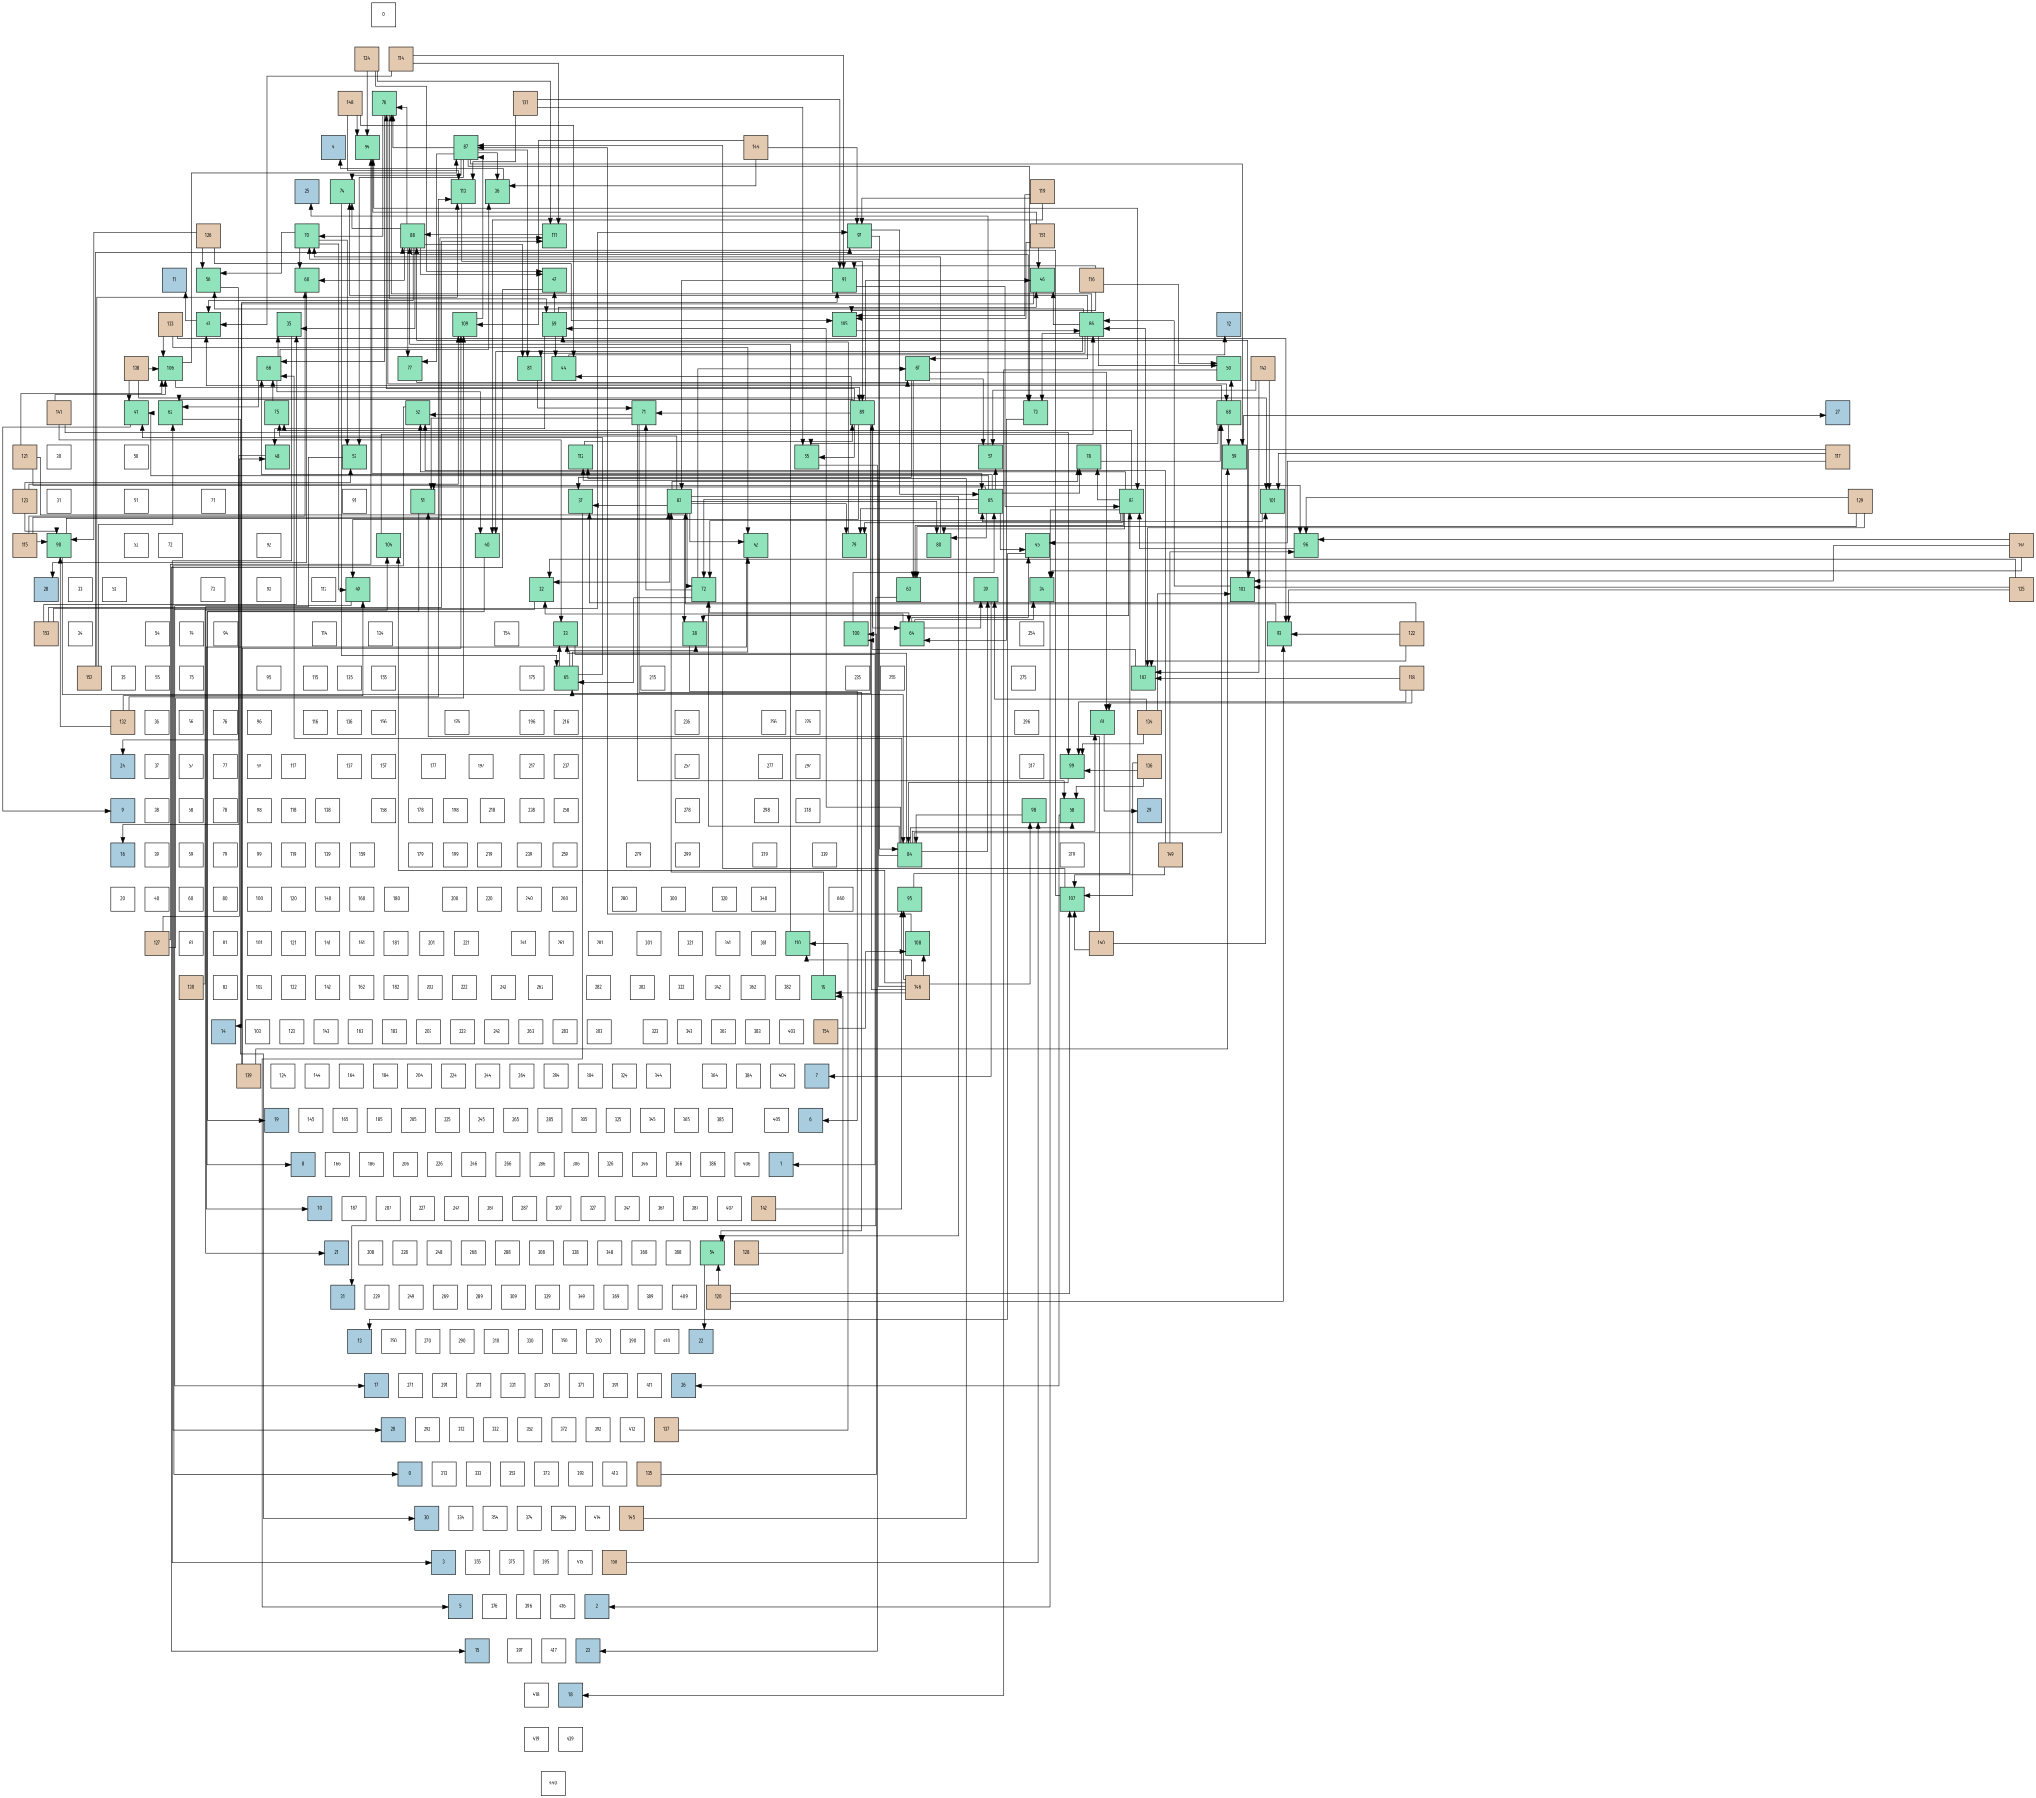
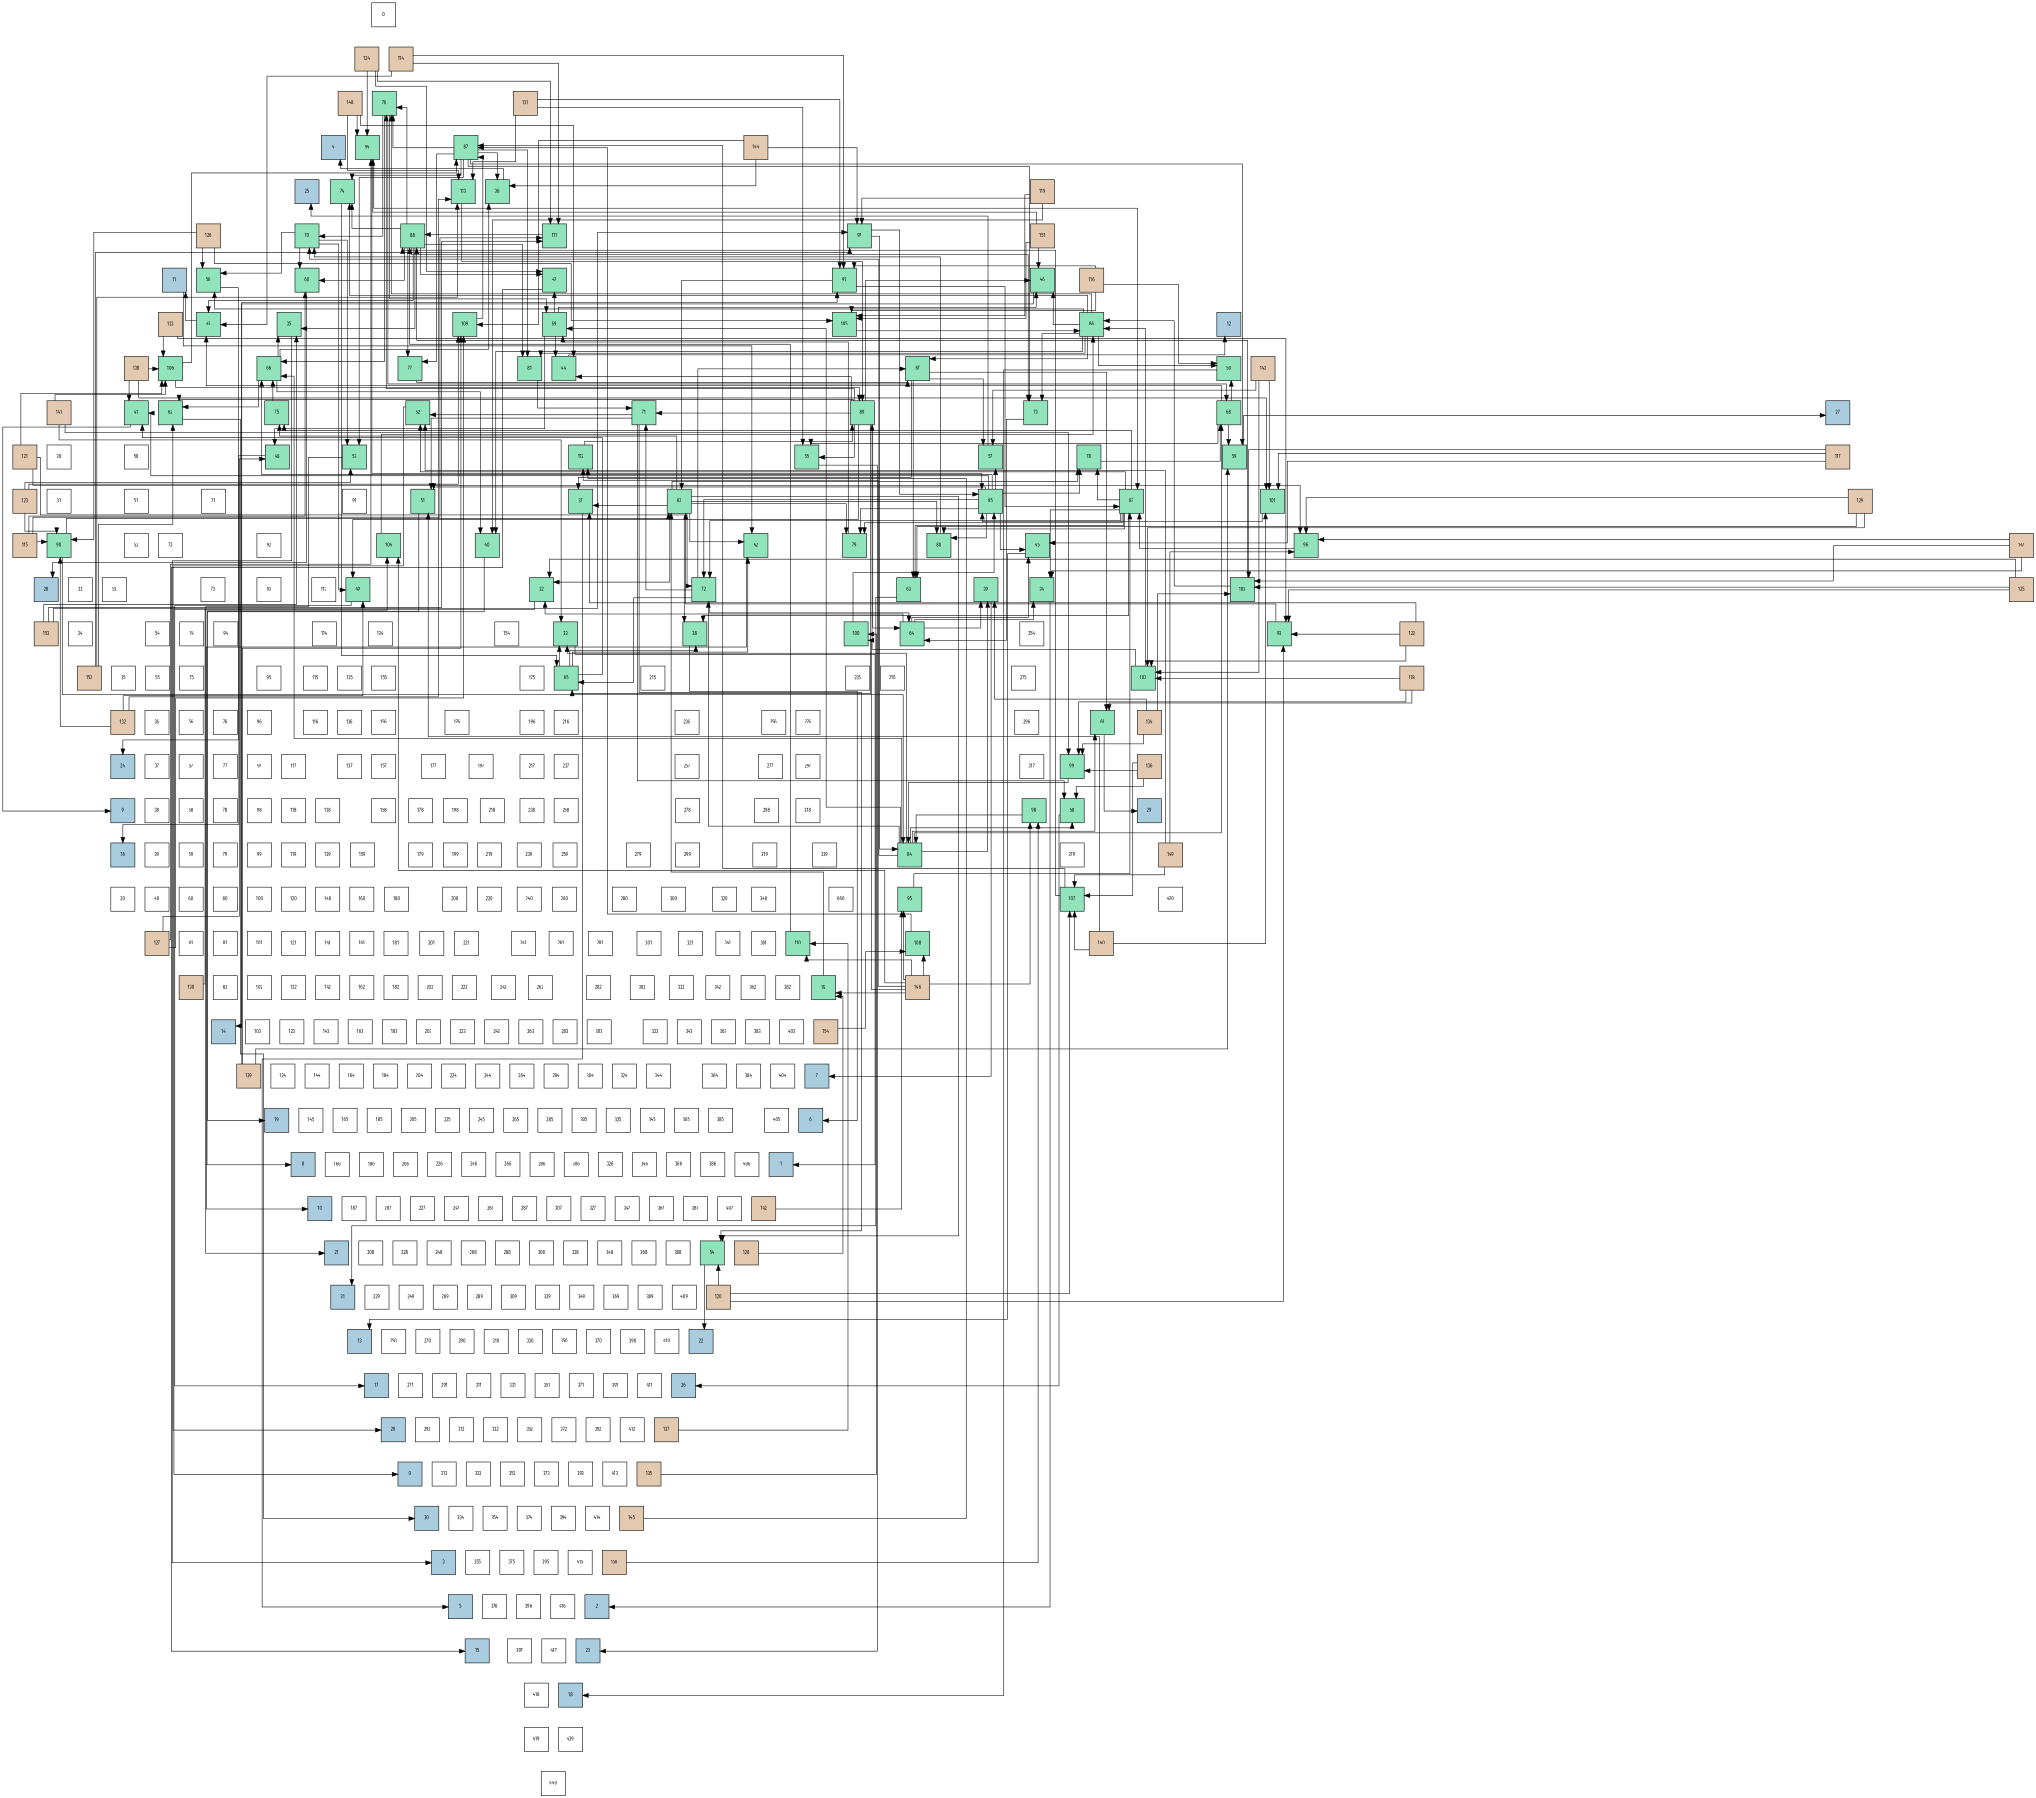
(564, 348) -> (351, 346)
none -> (1171, 899)
